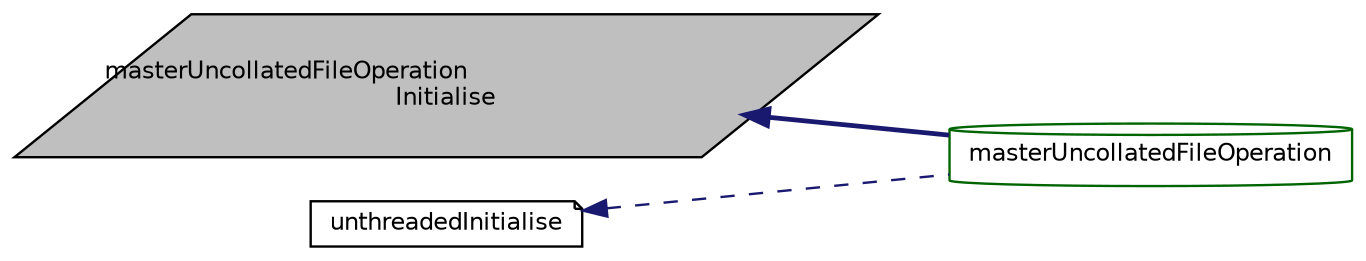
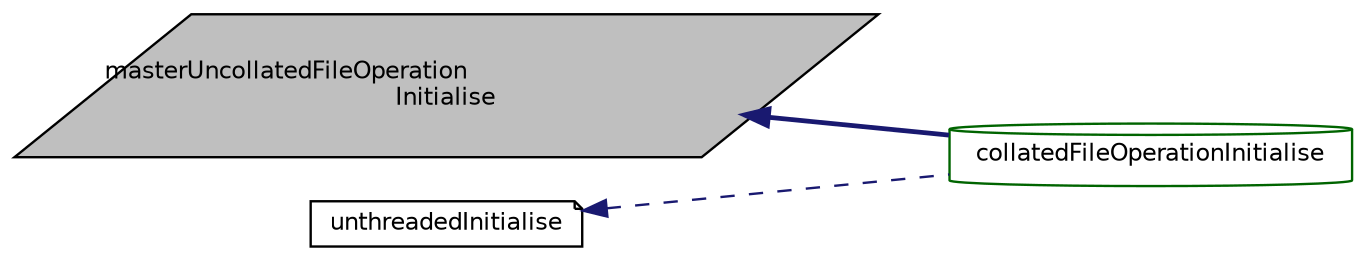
(1151, 155) -> (1151, 155)
